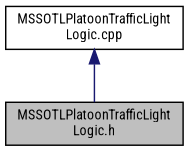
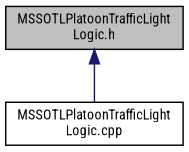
(94, 83) -> (94, 83)
